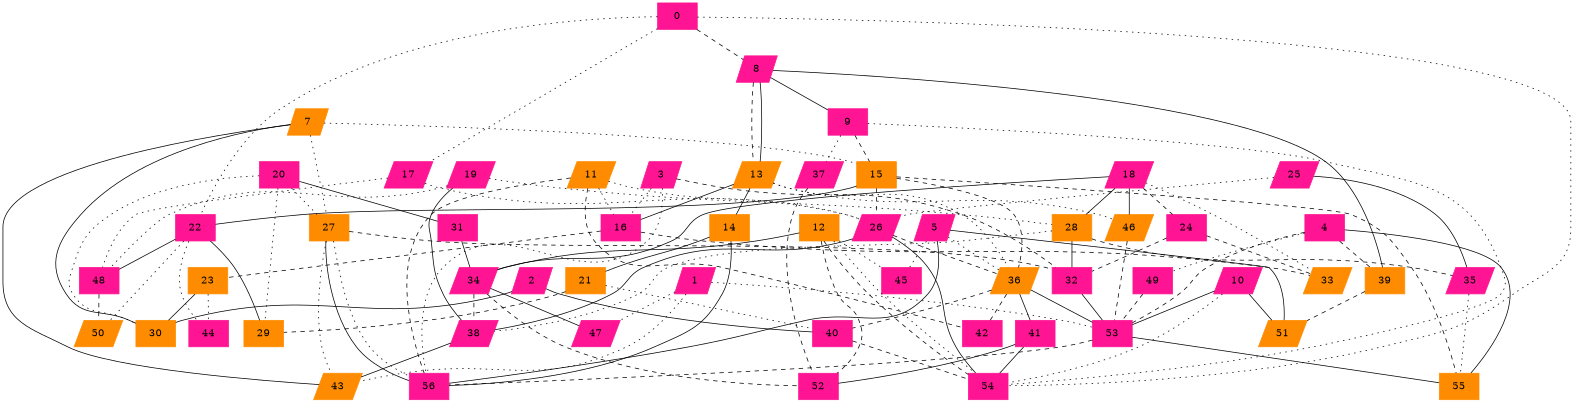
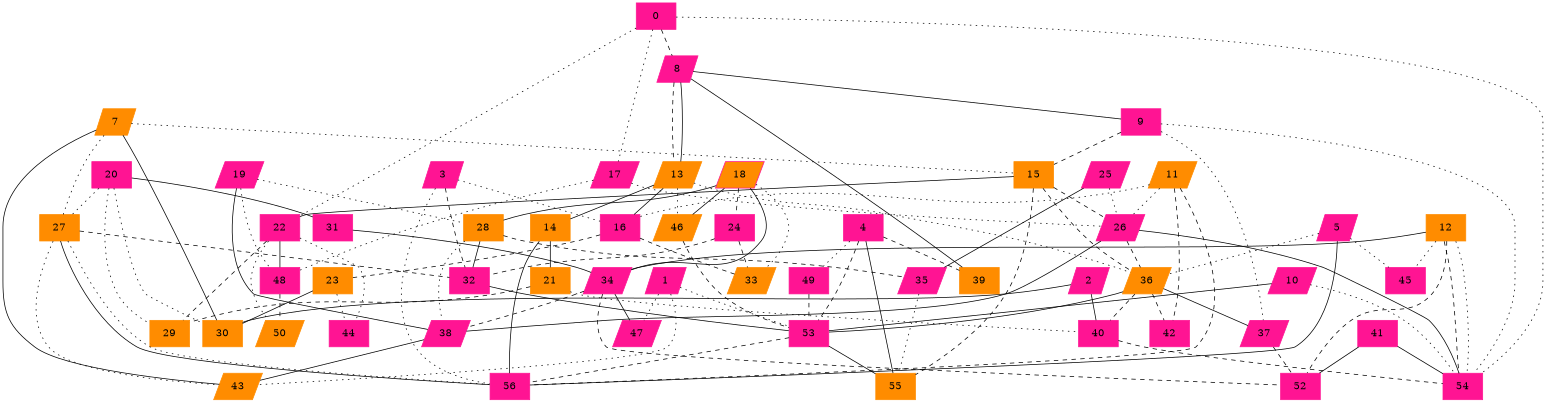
(1129, 175) -> (740, 175)
(243, 281) -> (225, 281)
(1025, 307) -> (1206, 307)
(1283, 334) -> none
